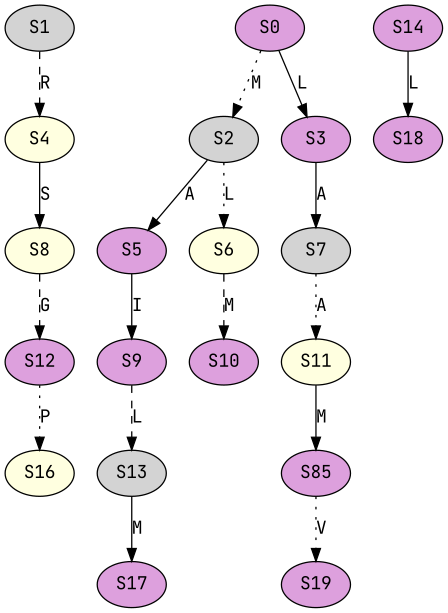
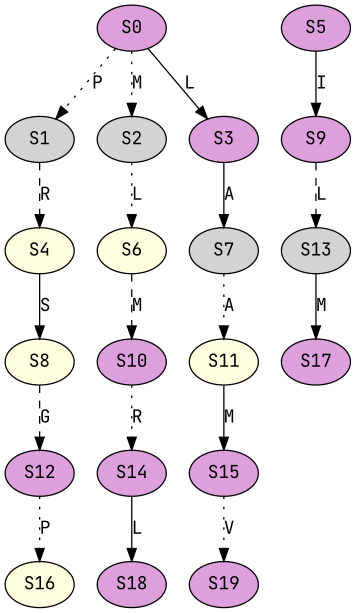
none -> (90, 79)
(182, 190) -> none
none -> (132, 411)
(316, 473) -> (224, 473)
